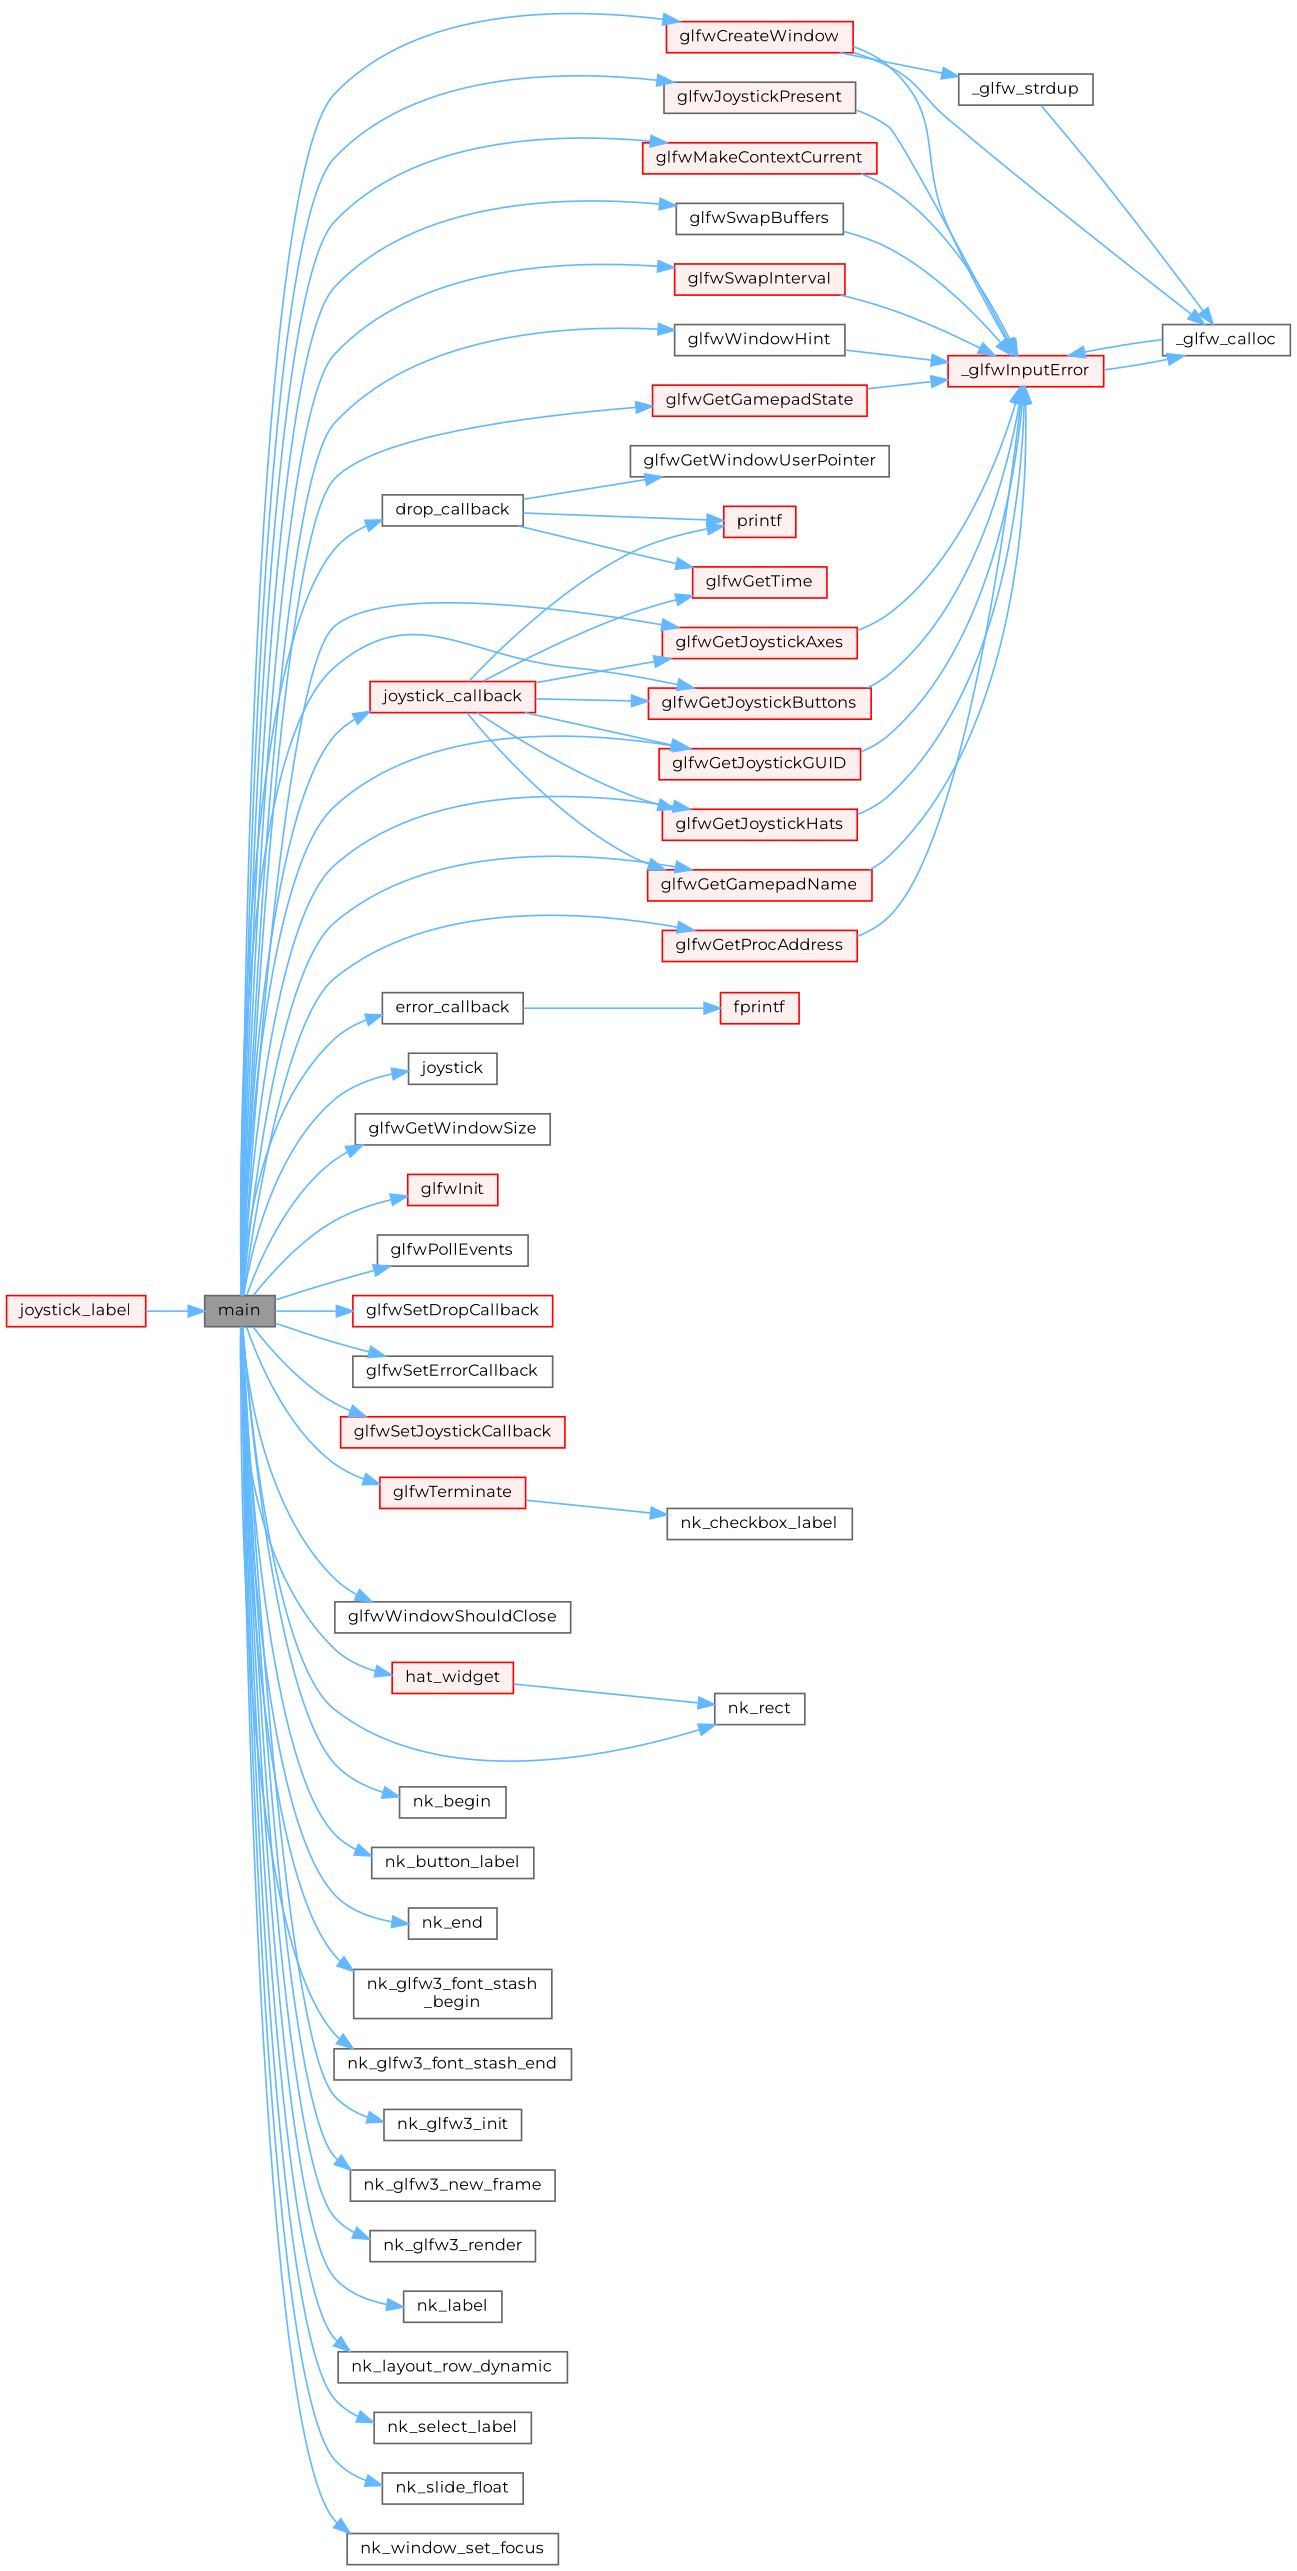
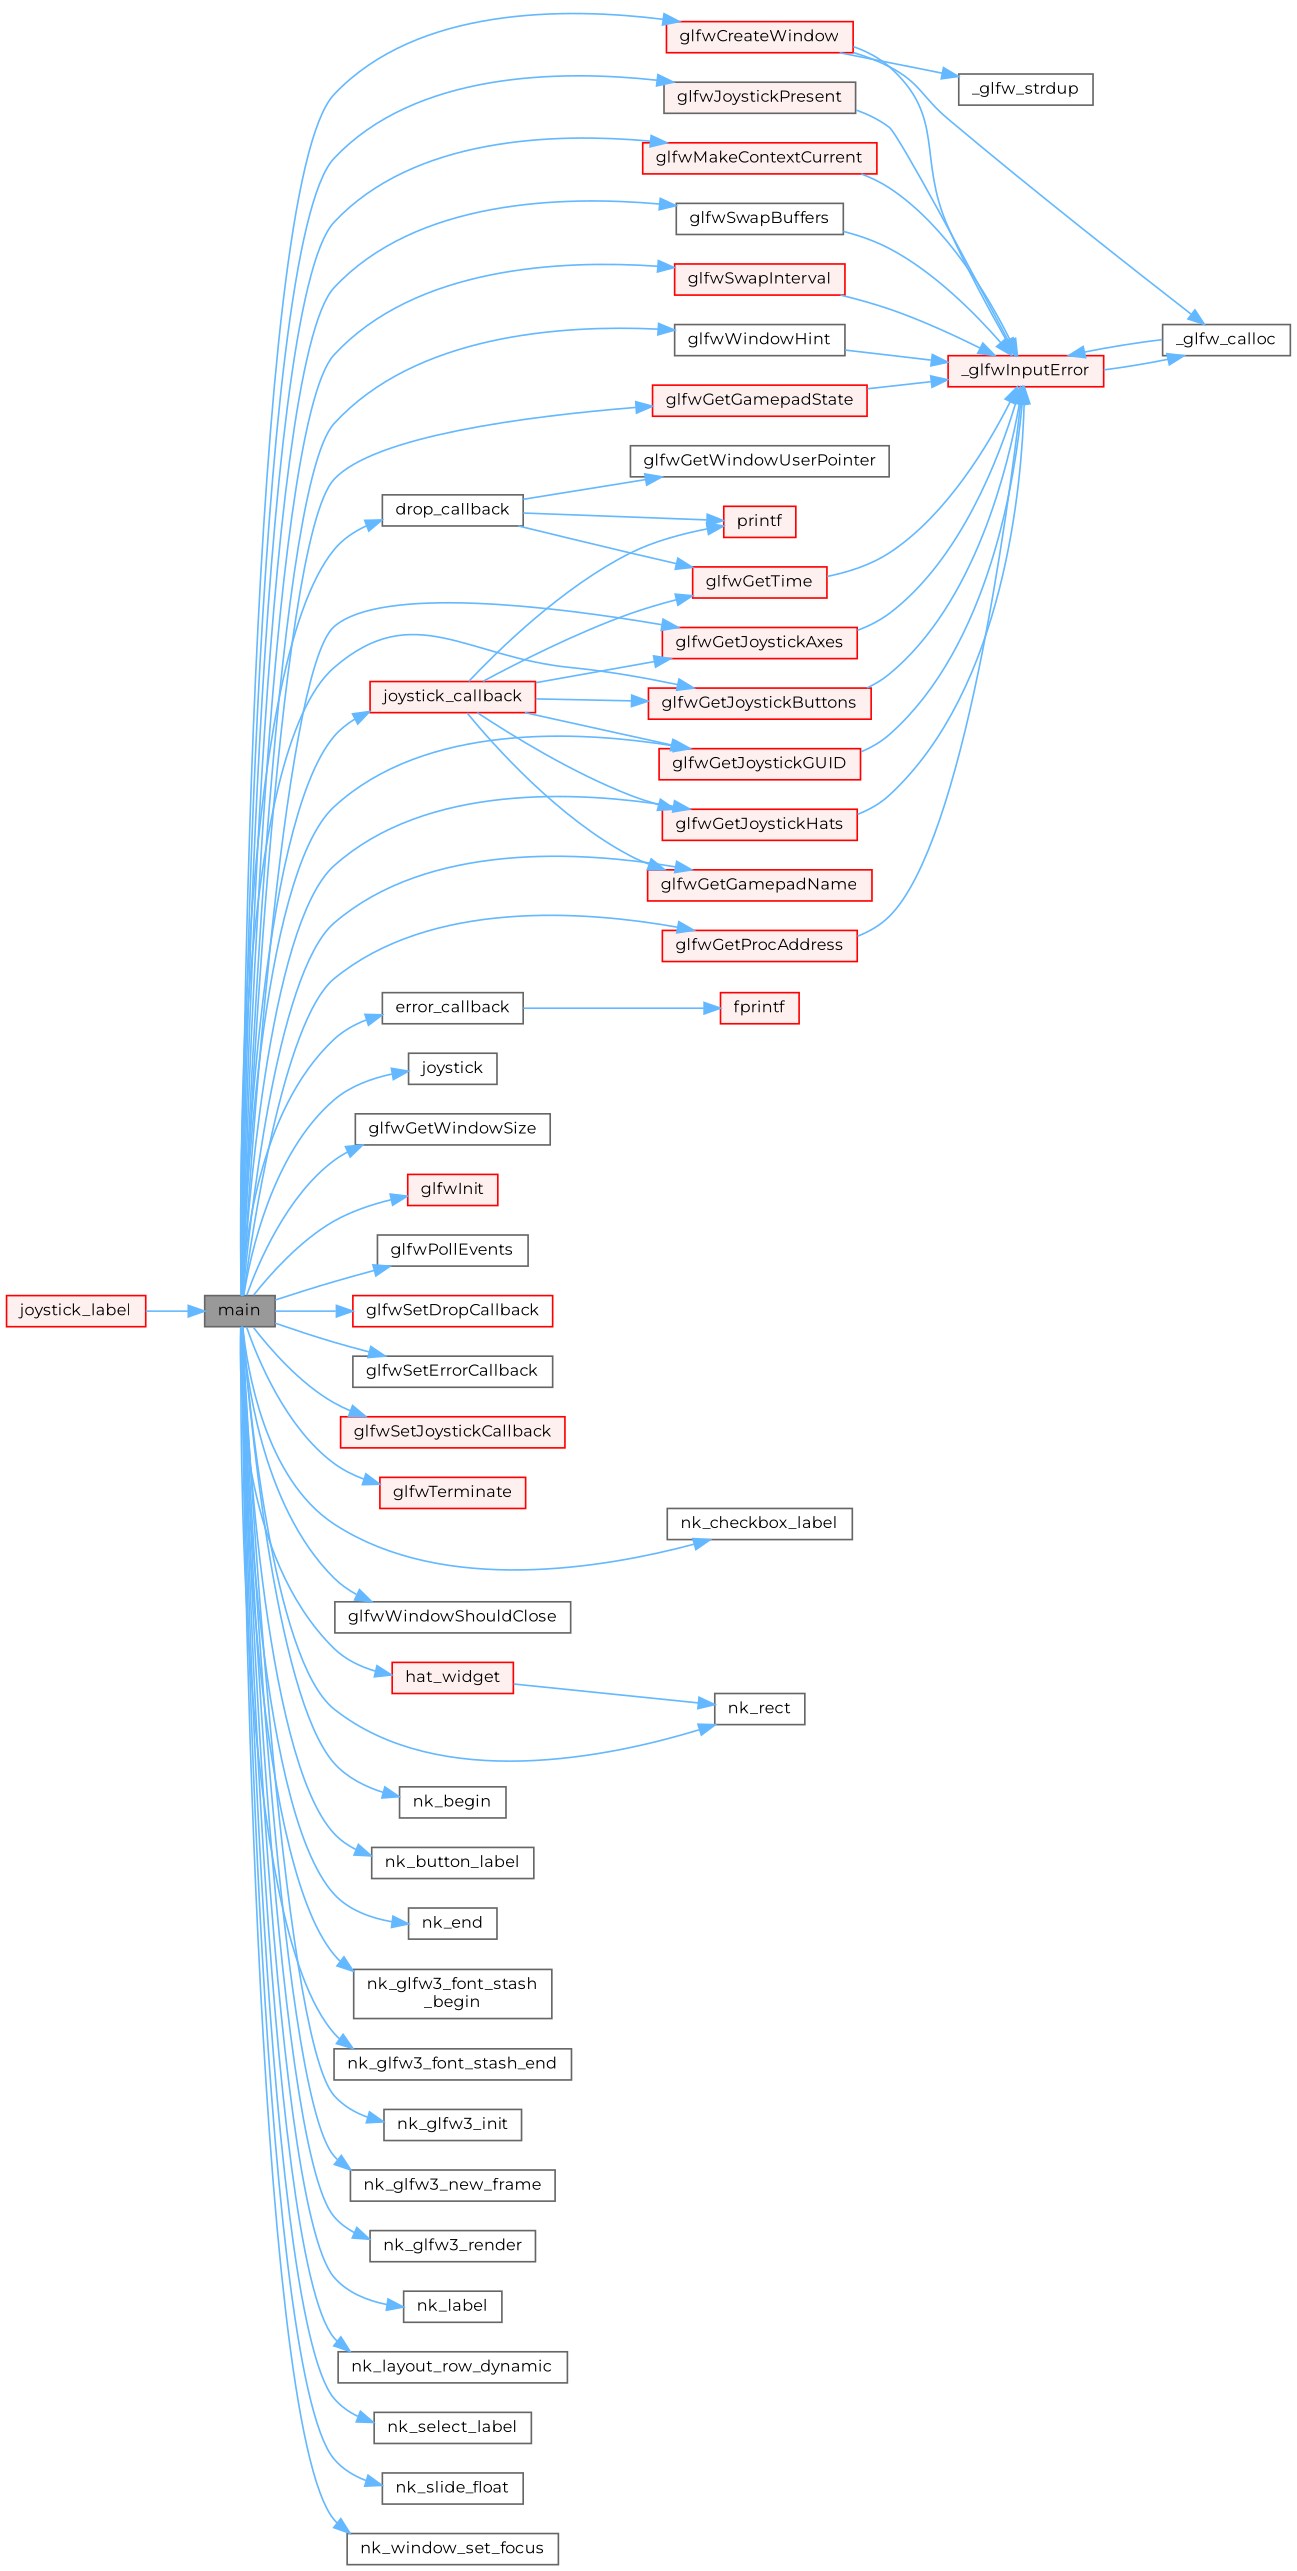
(1124, 207) -> none
(997, 655) -> (937, 510)
(588, 1507) -> (401, 1554)
